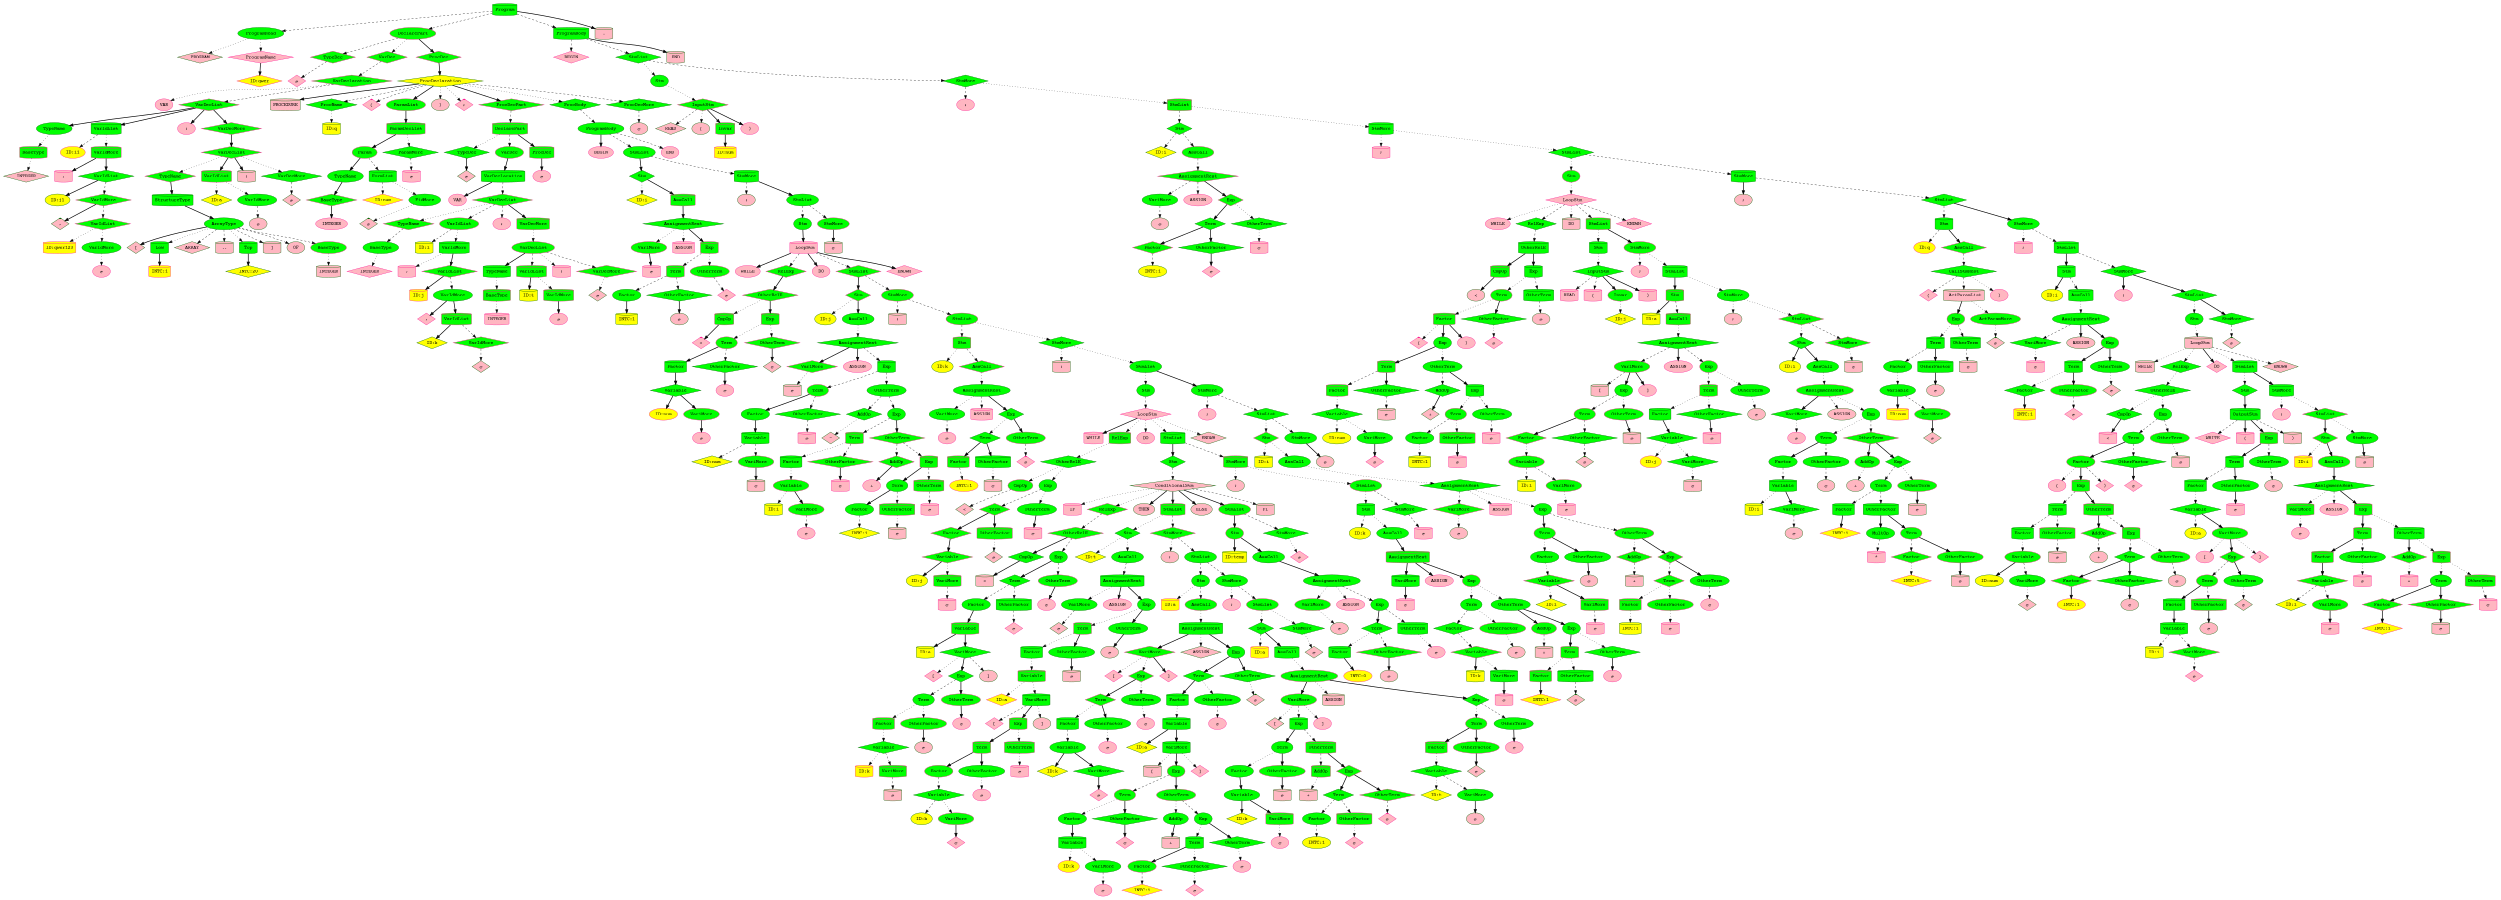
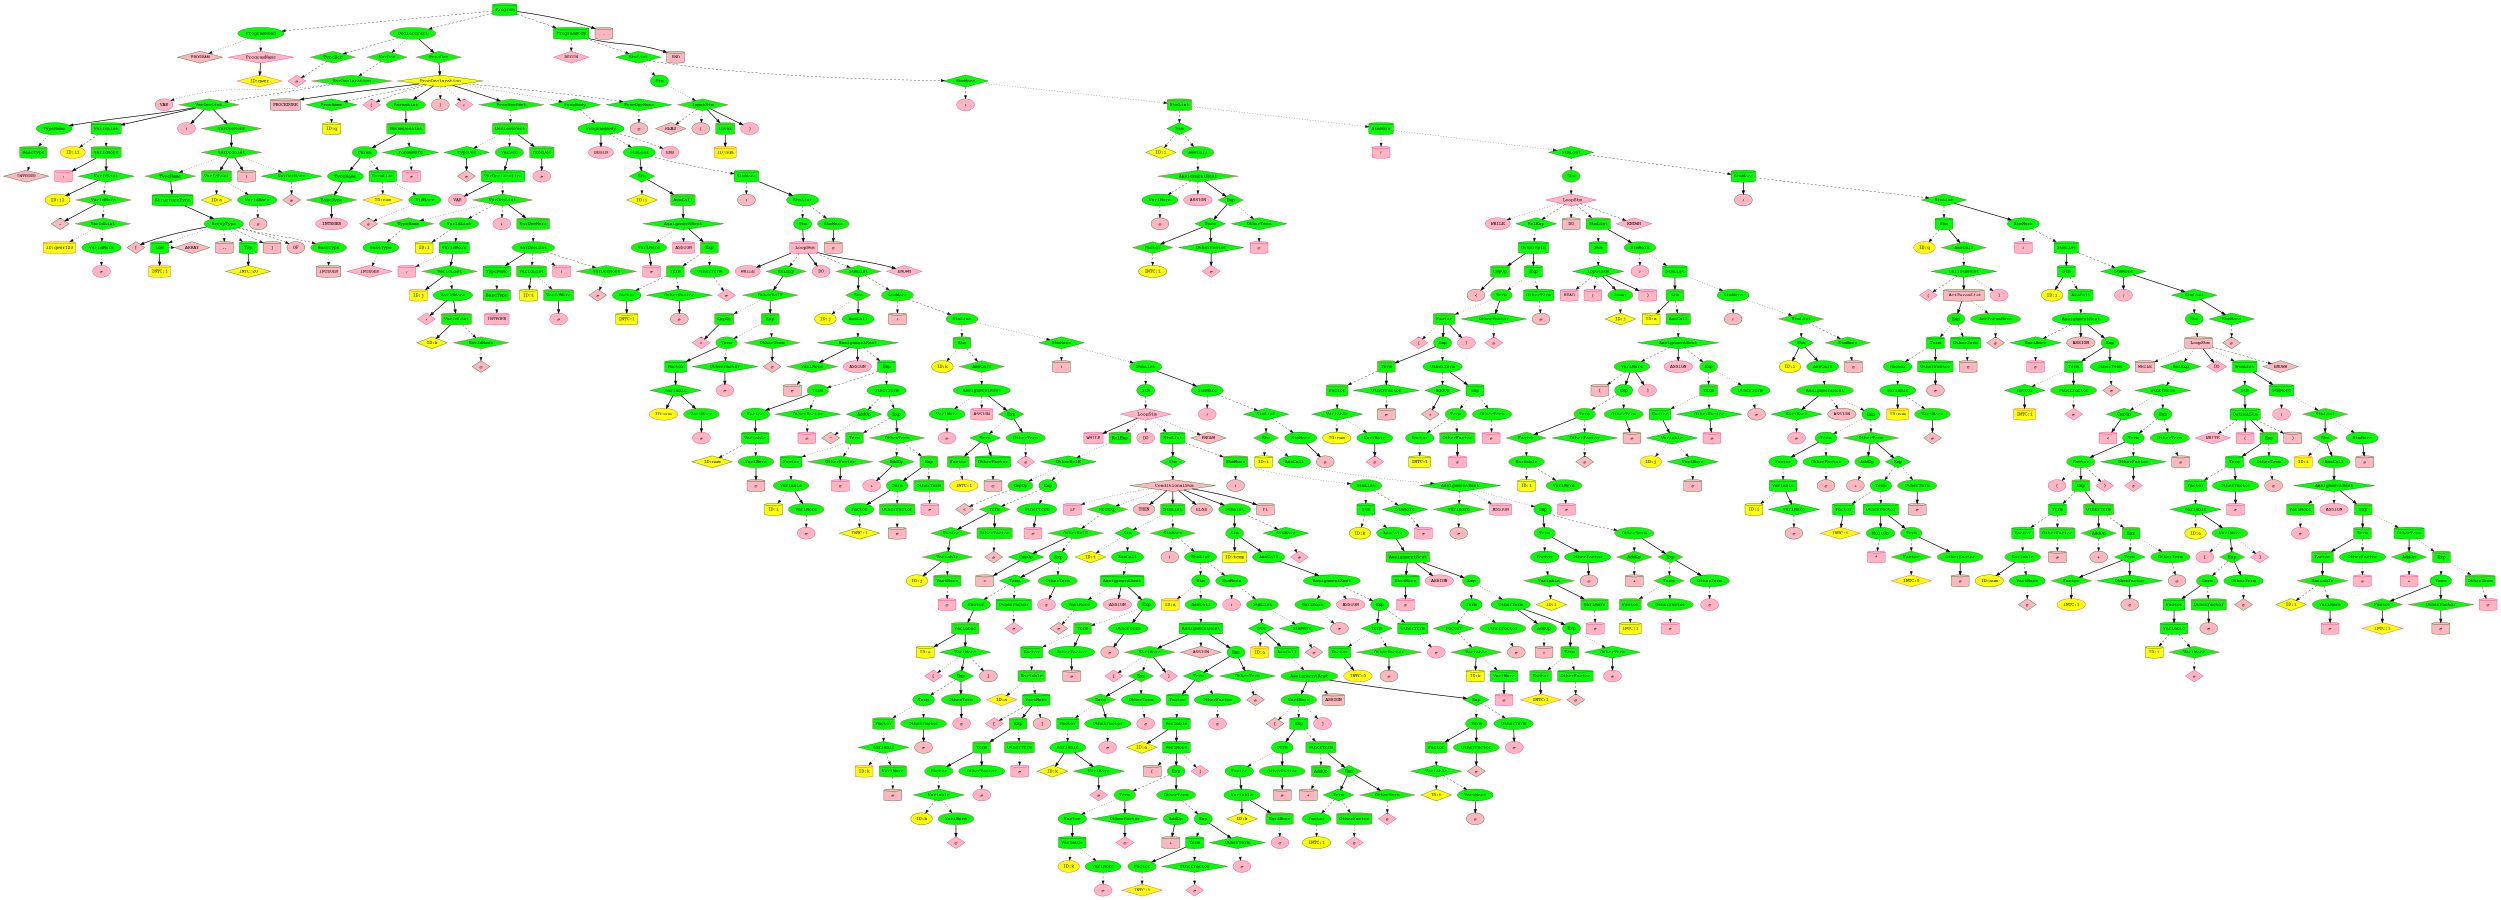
(208, 235) -> (170, 248)
(1964, 282) -> (1964, 282)
(1223, 495) -> (1223, 495)
